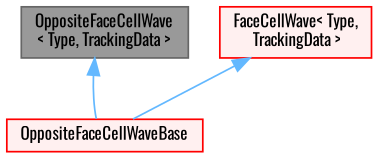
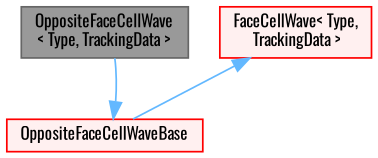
(94, 97) -> (116, 80)
